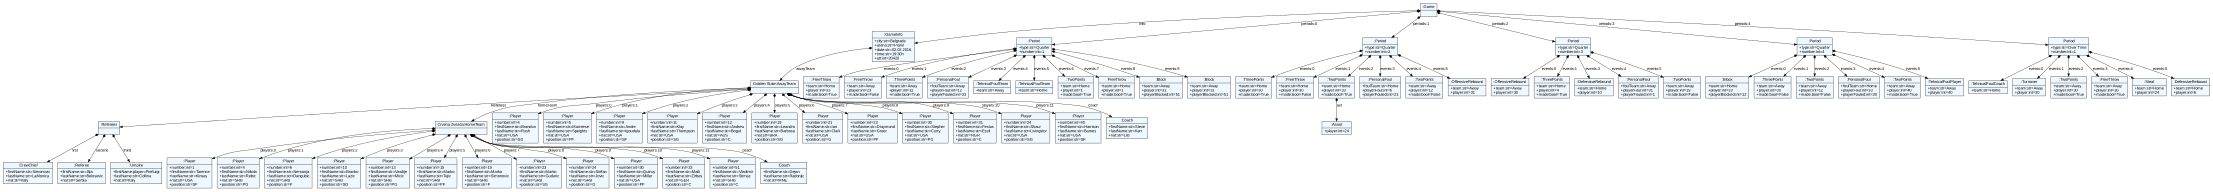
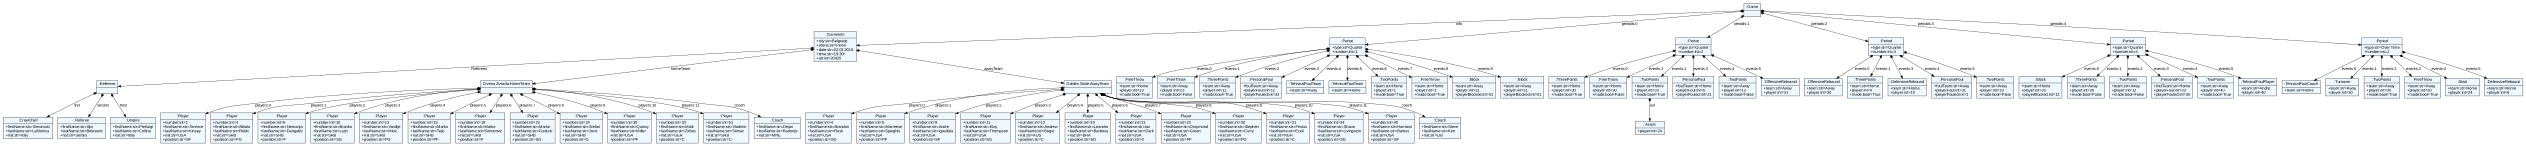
(1942, 88) -> (2256, 88)
(554, 101) -> (673, 67)
(435, 107) -> (466, 67)
(136, 172) -> (133, 127)
